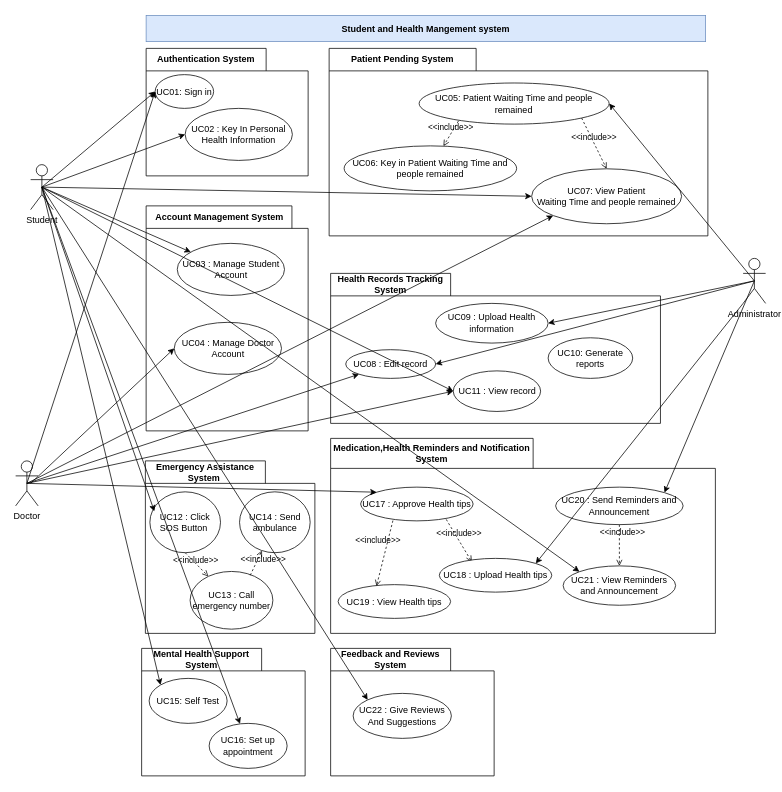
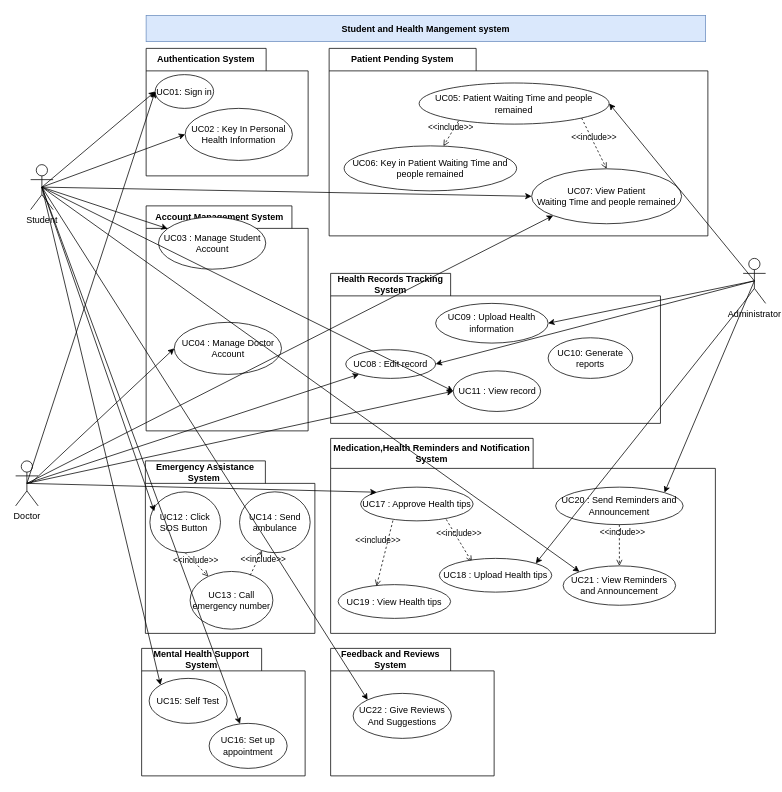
(231, 269) -> (212, 243)
